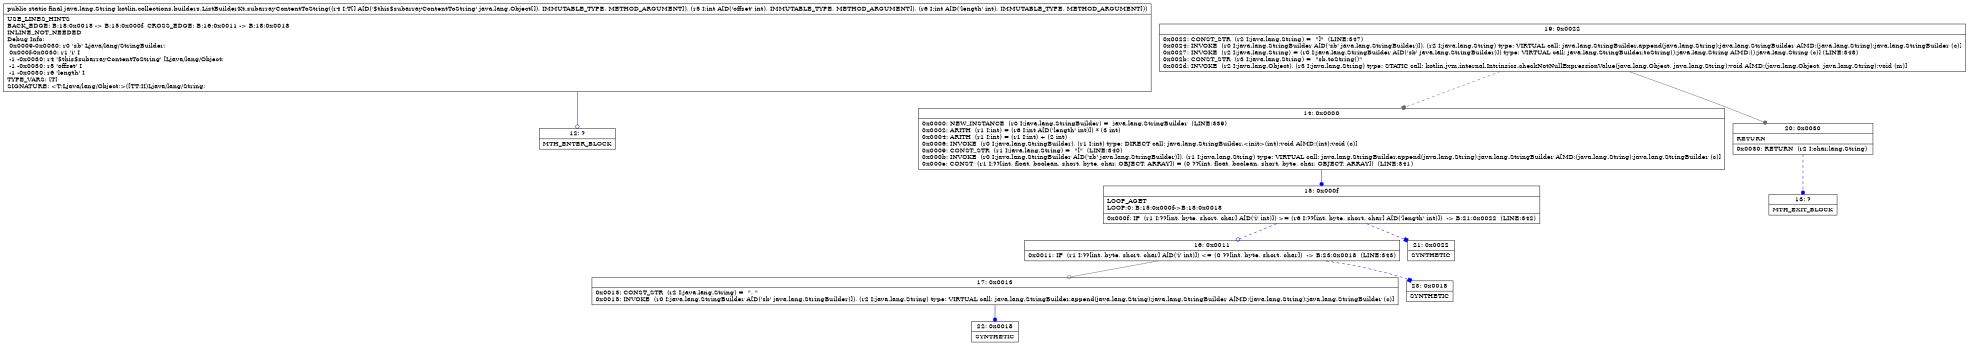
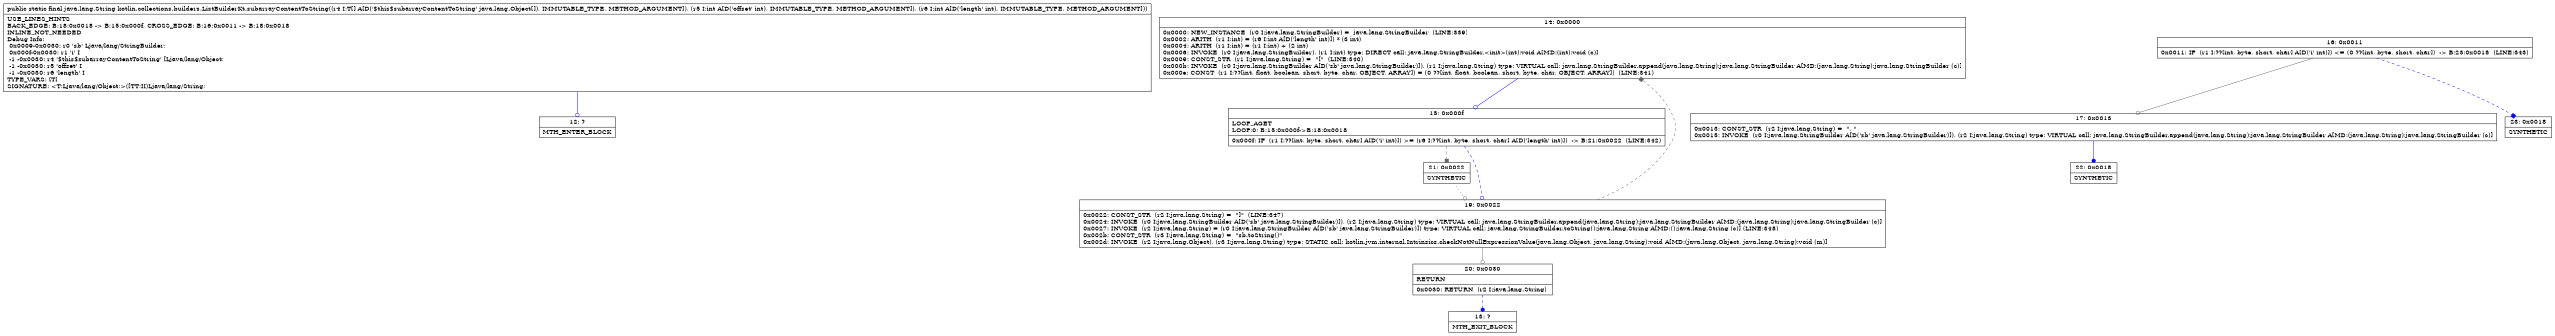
(1696, 96) -> (1483, 254)
(1803, 149) -> (1483, 290)
(1322, 176) -> (1498, 92)
none -> (1459, 190)
(1258, 231) -> (1477, 170)
(1385, 231) -> (1447, 152)
